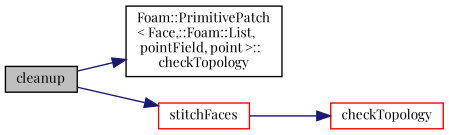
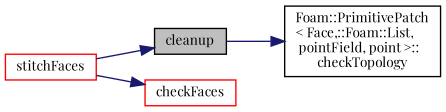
(111, 95) -> (119, 55)
(387, 116) -> (190, 93)
